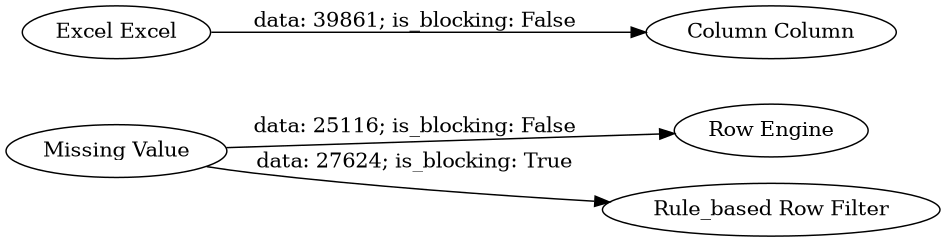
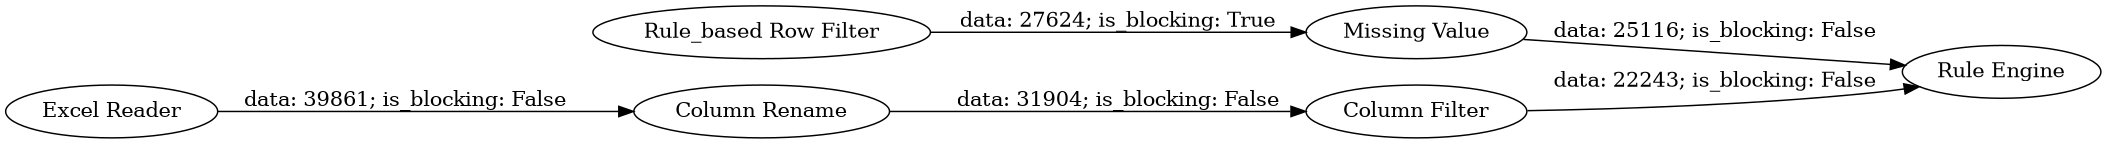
(116, 32) -> (112, 111)
(771, 32) -> (762, 111)
none -> (1416, 111)
(771, 131) -> (2002, 72)
(400, 188) -> (1111, 32)
